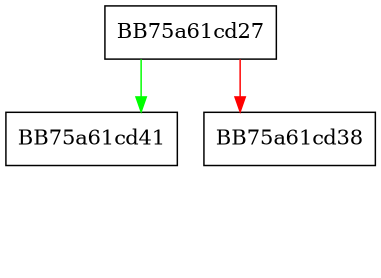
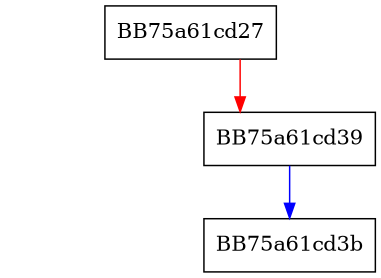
(92, 139) -> none
(290, 139) -> (290, 139)
none -> (290, 245)
